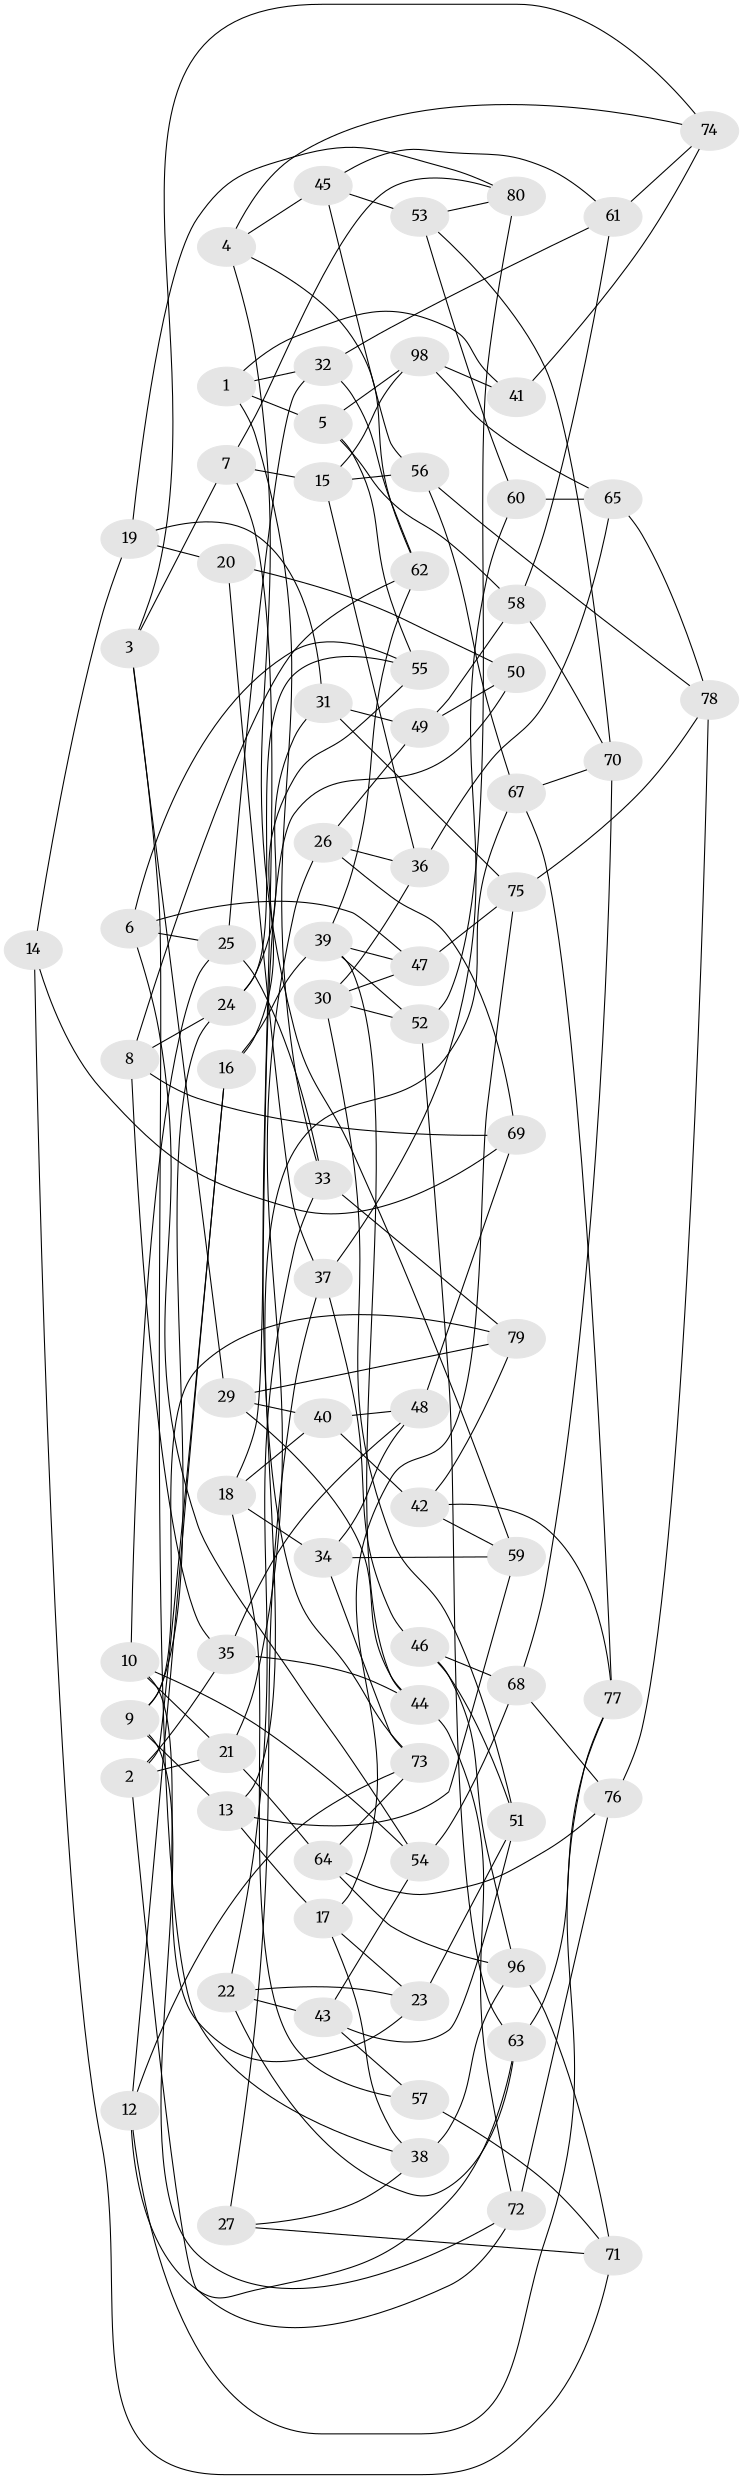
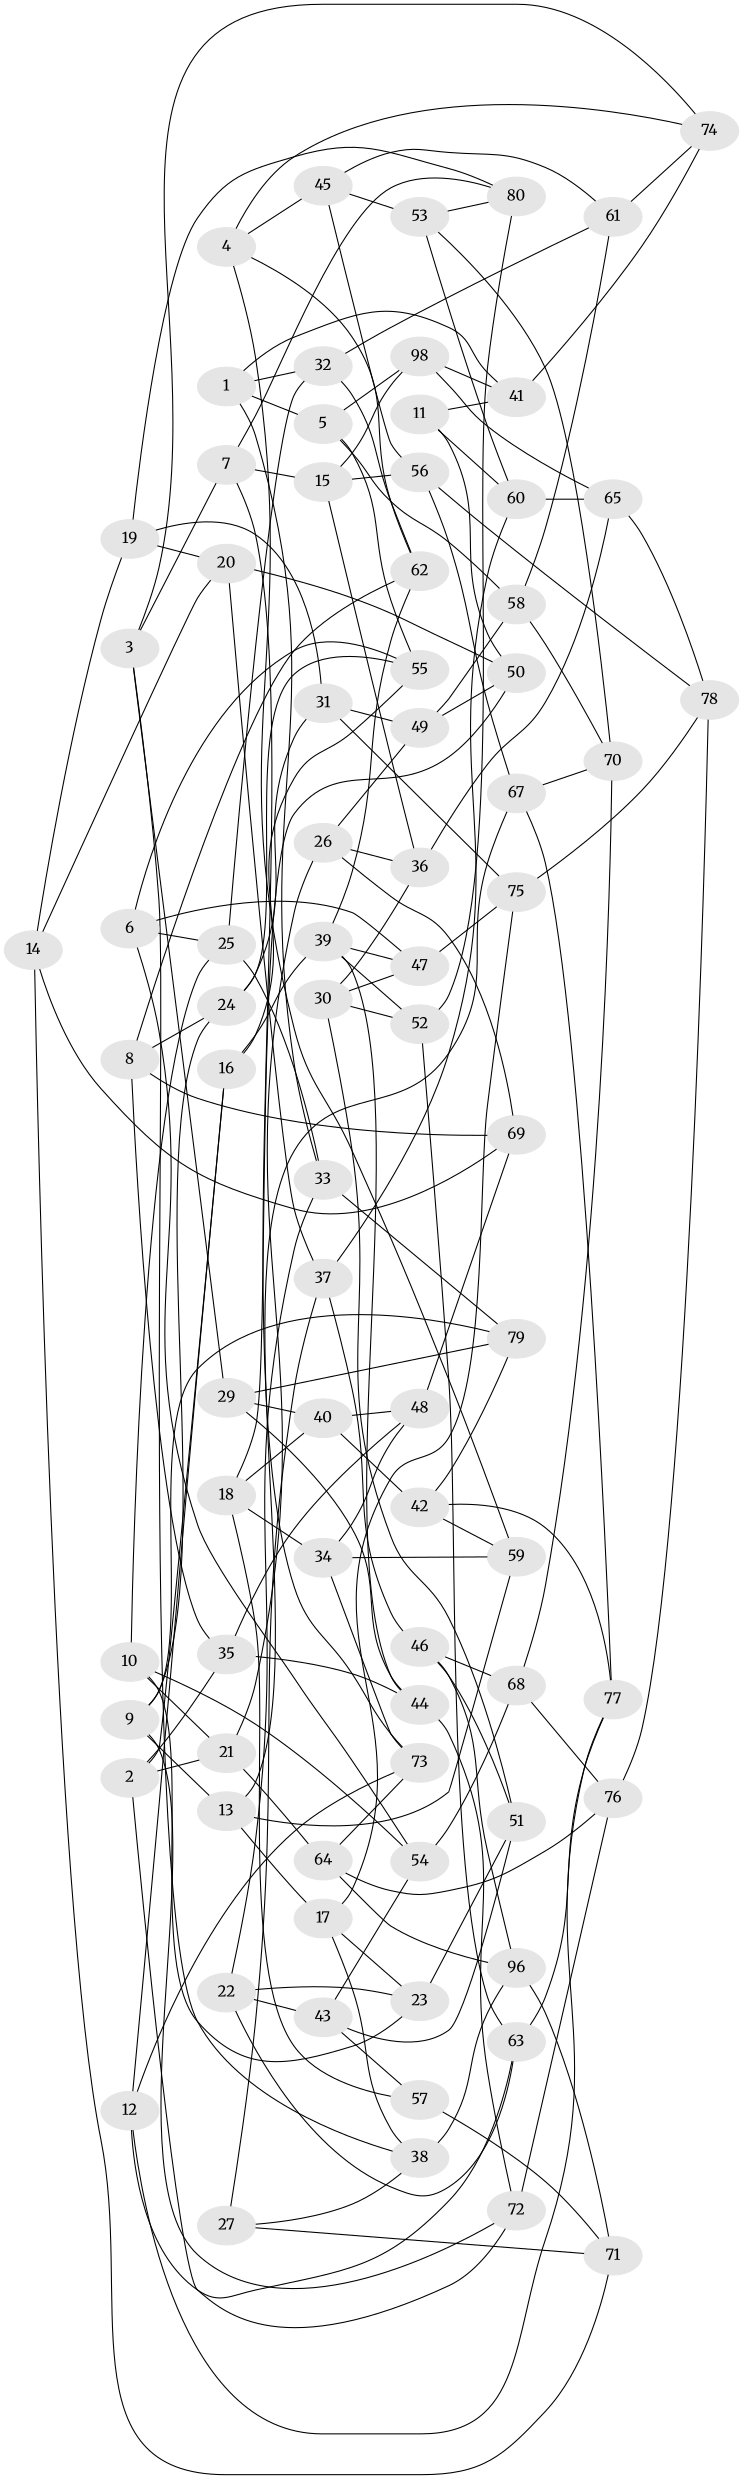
none -> (420, 414)
none -> (124, 754)
